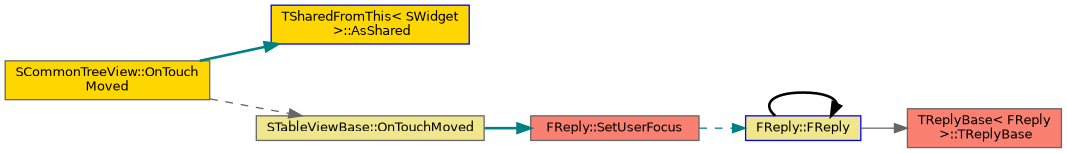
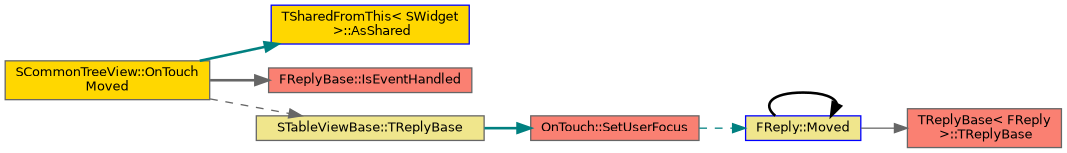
none -> (370, 80)
(370, 128) -> (370, 128)
(615, 128) -> (615, 128)
(803, 128) -> (803, 128)
